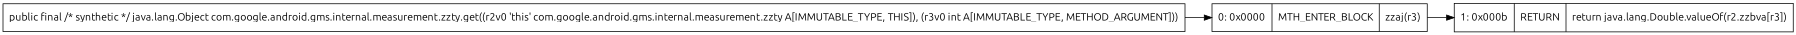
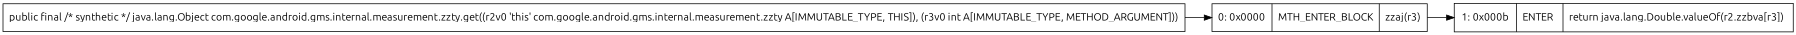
(1540, 17) -> (1538, 17)
